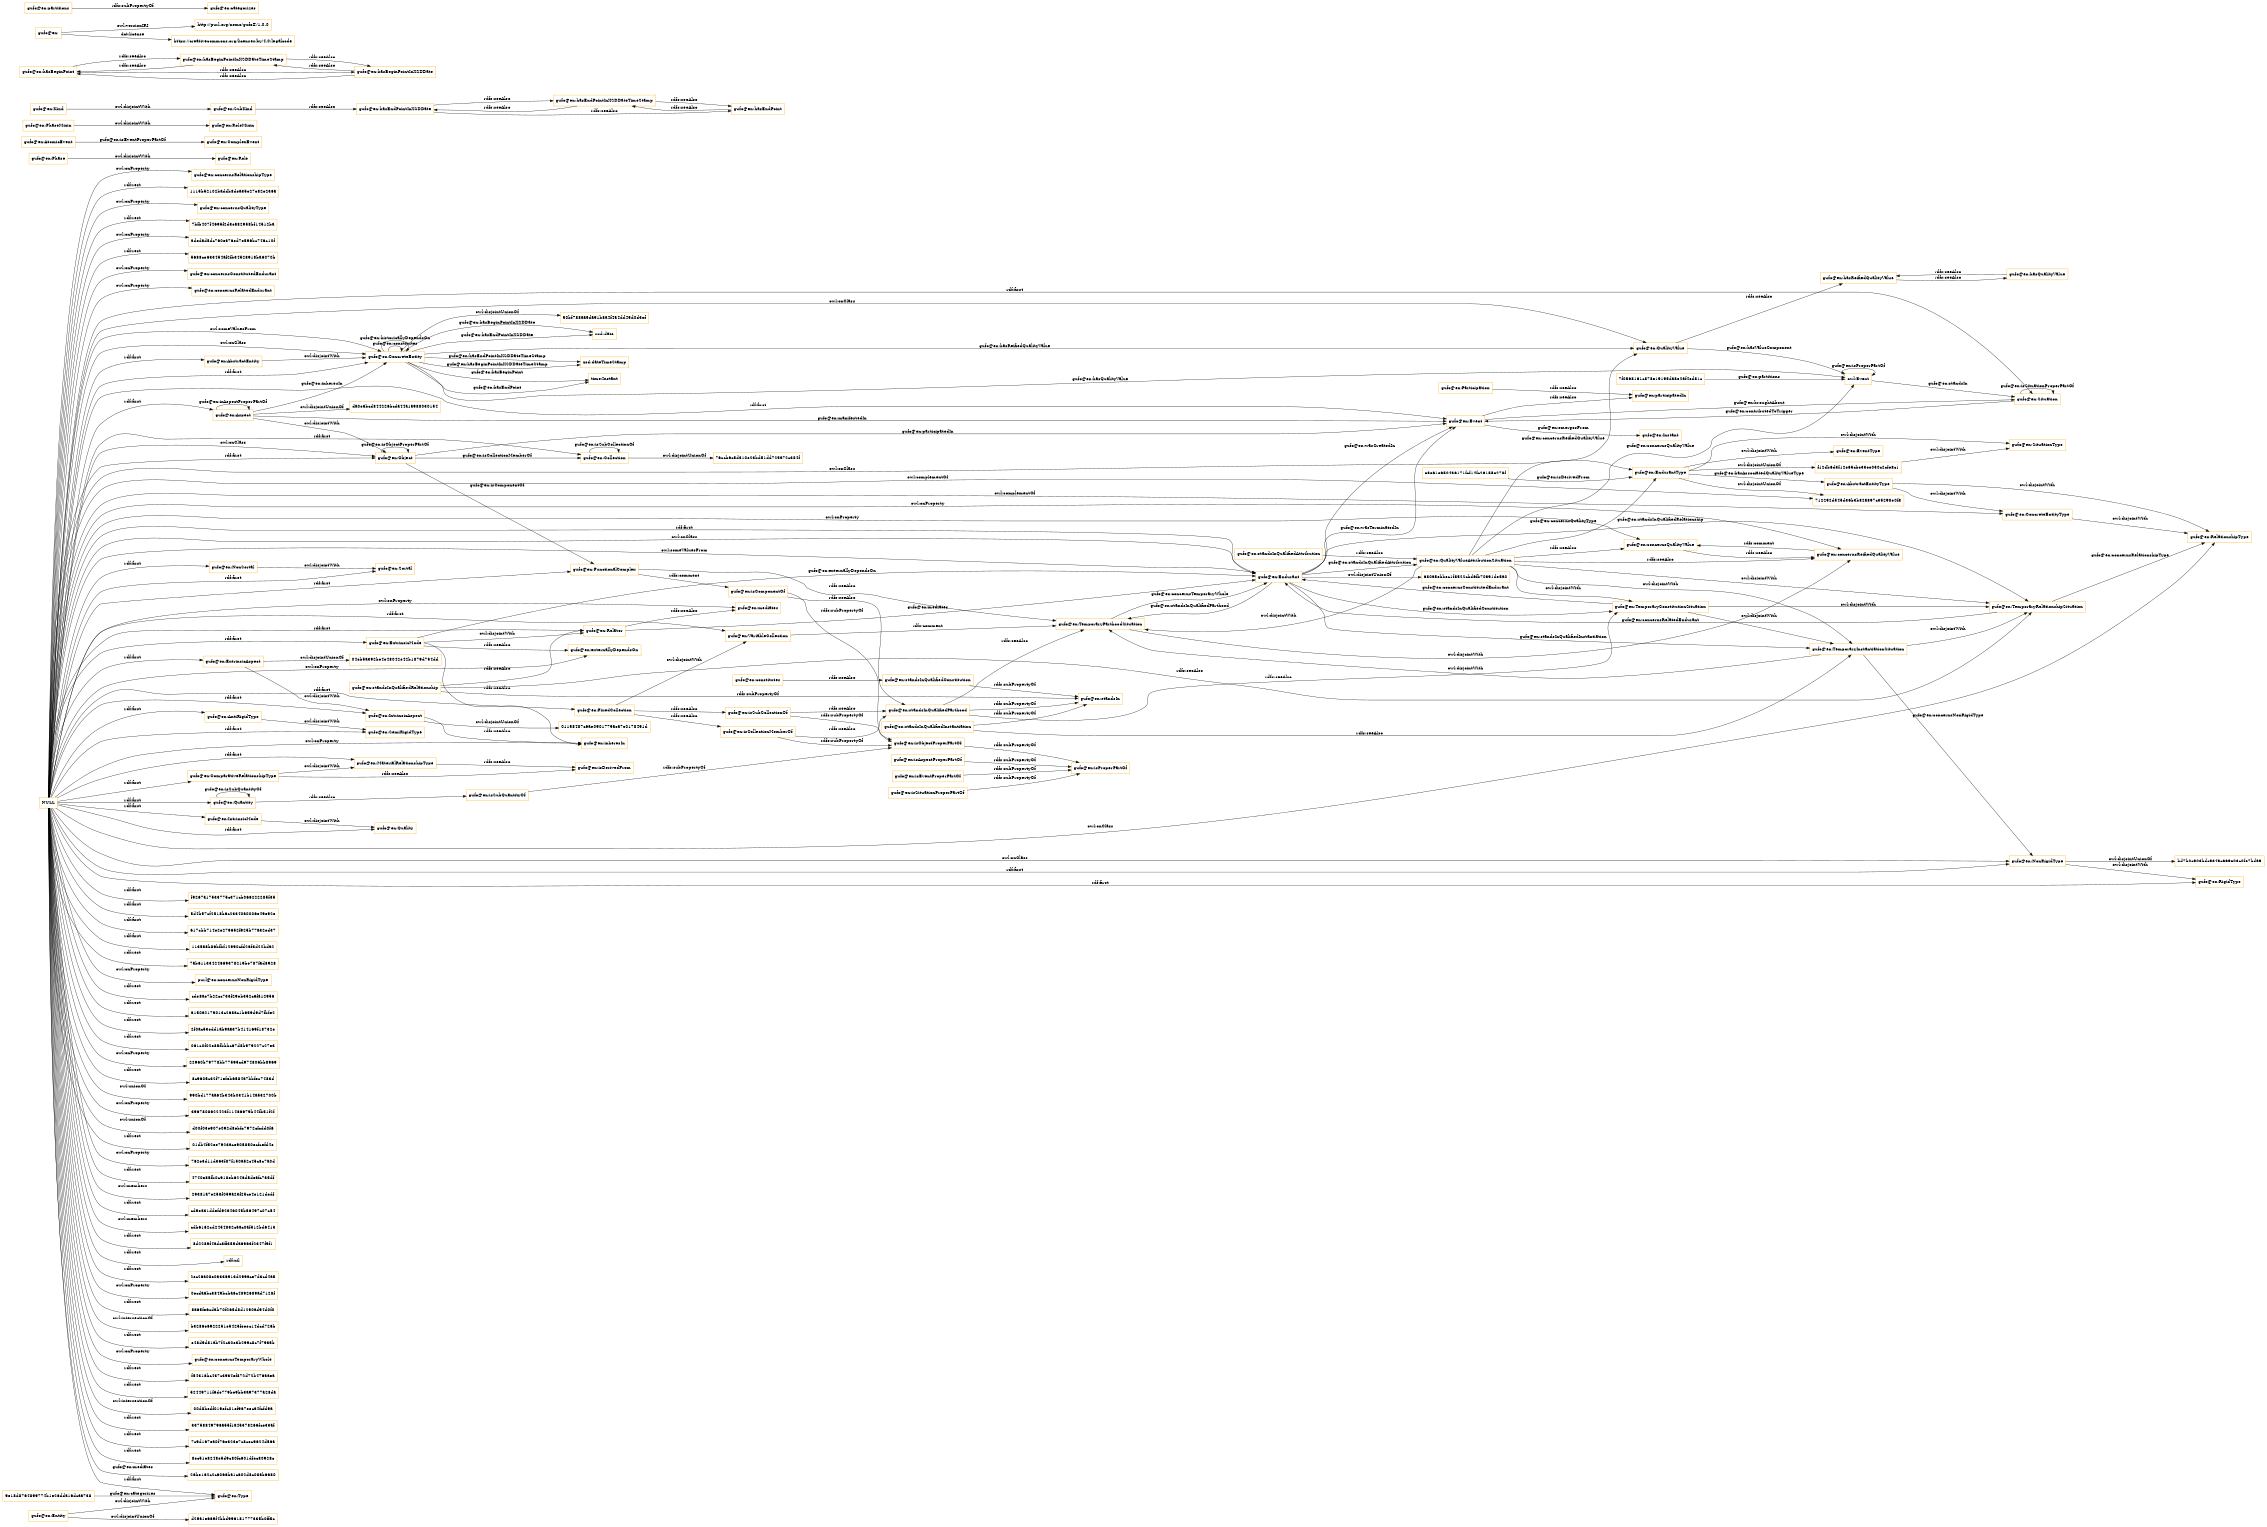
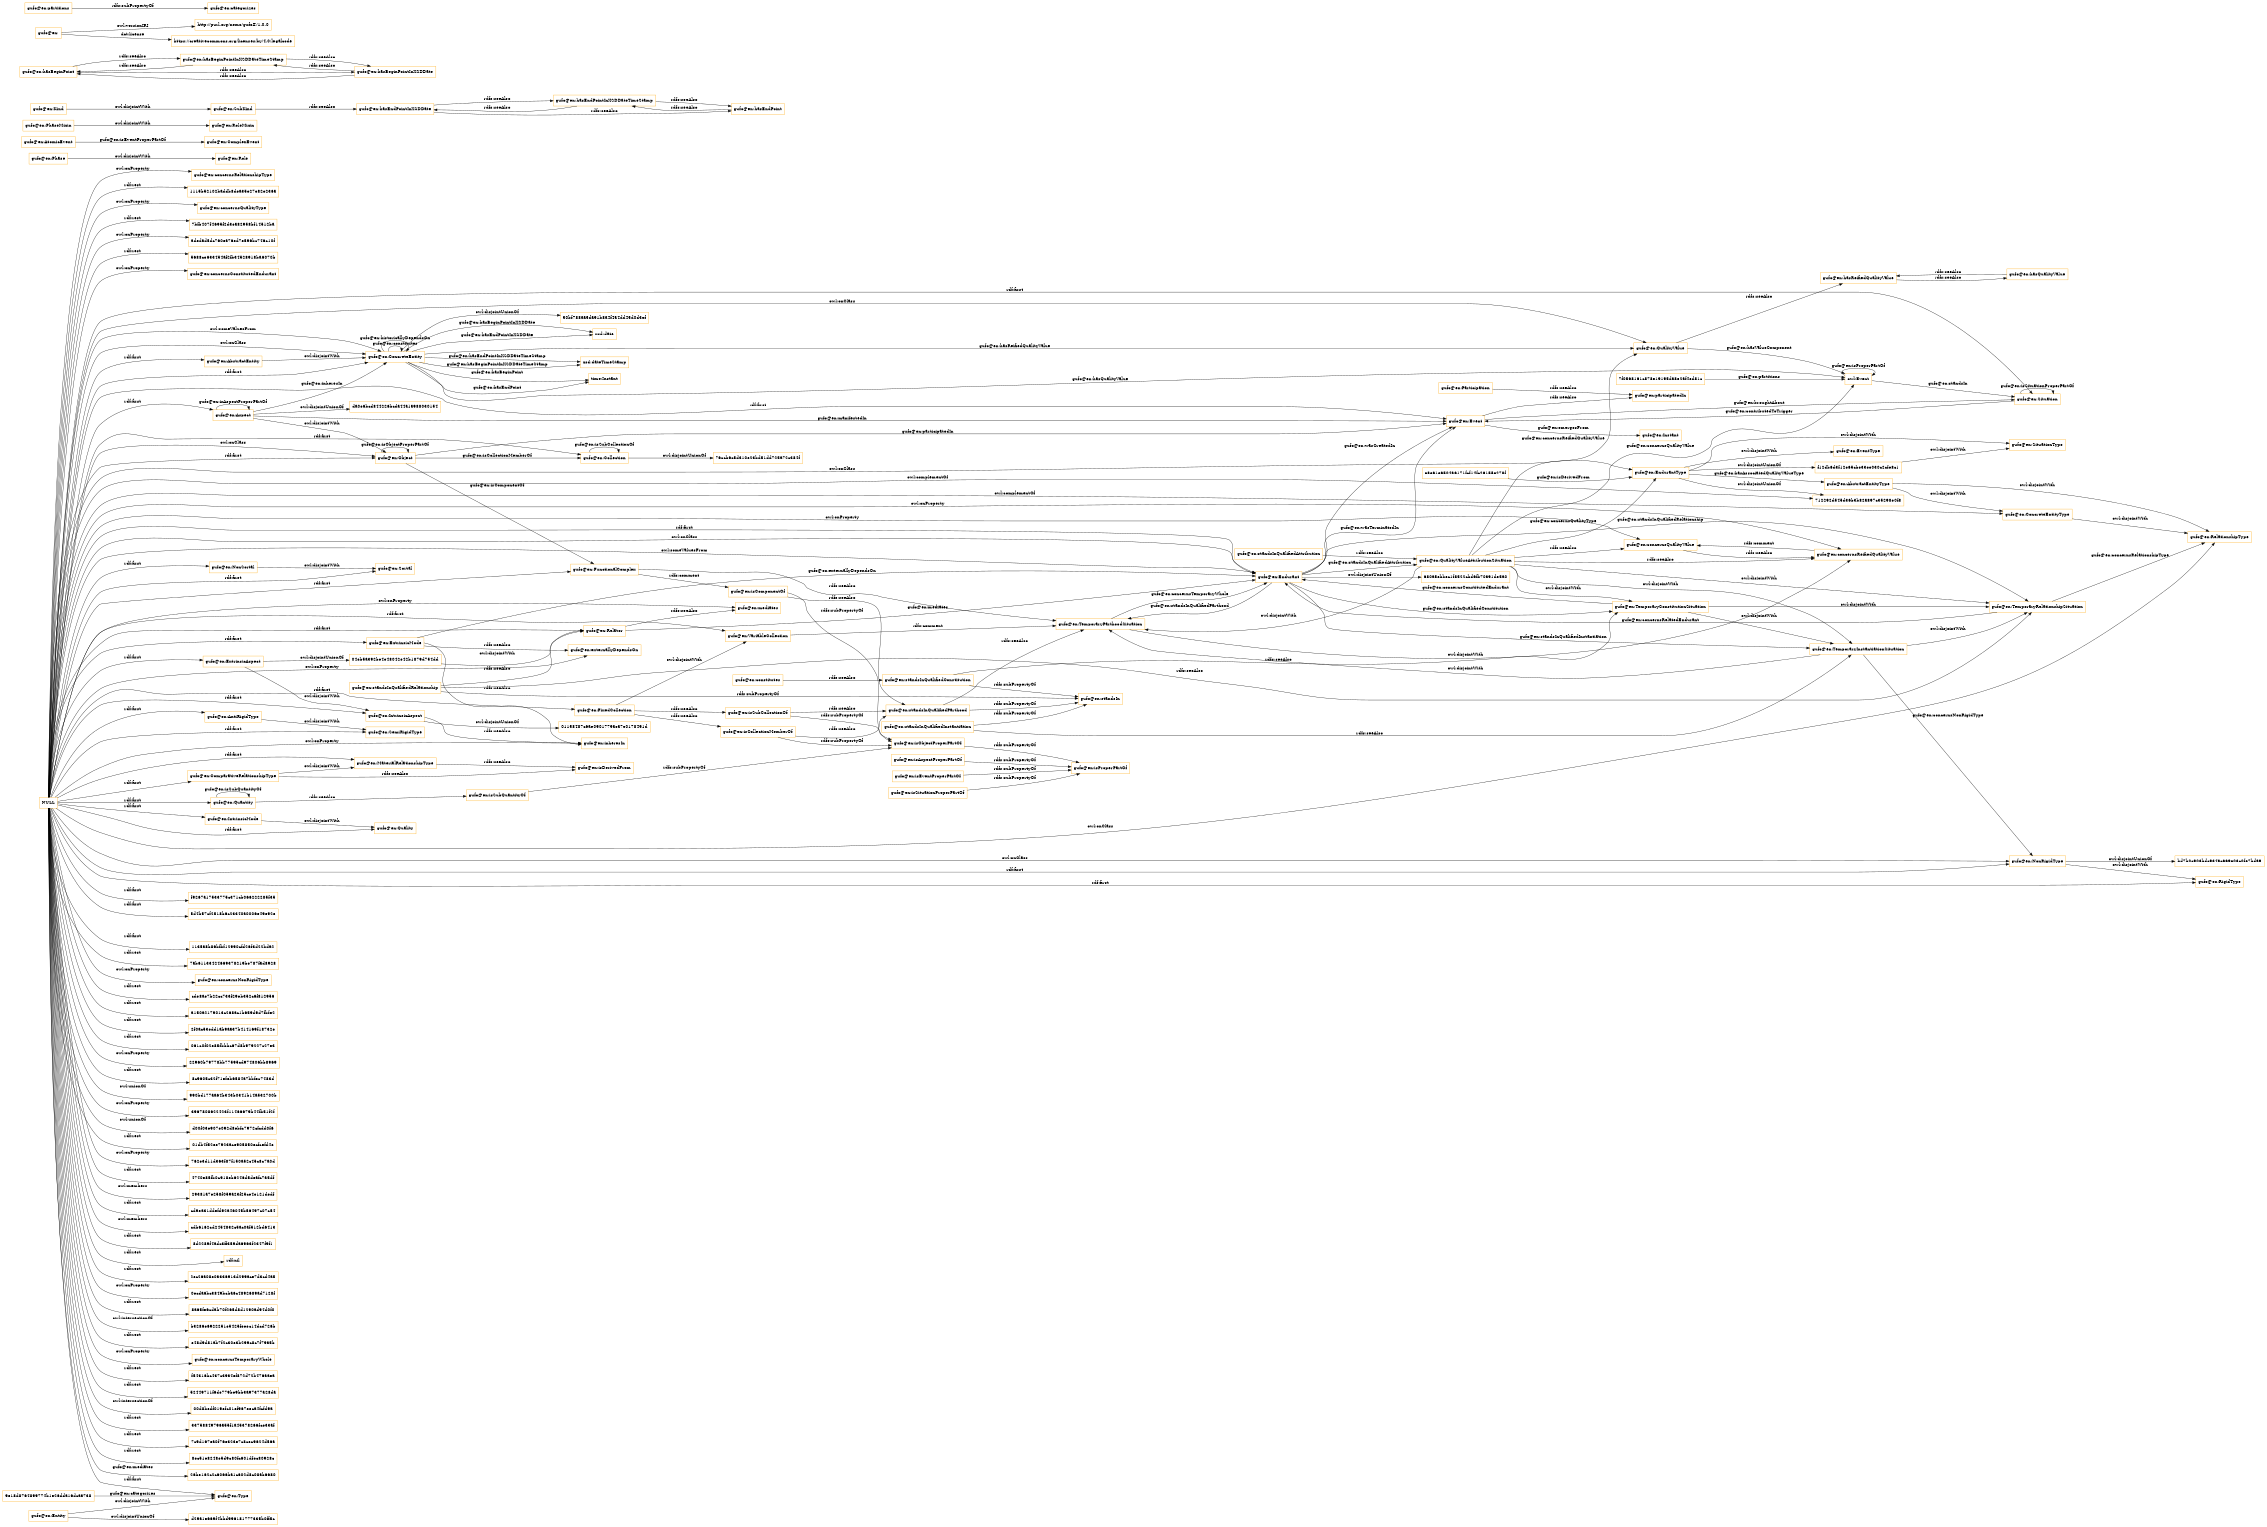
(233, 291) -> none
(502, 639) -> (518, 664)
(1308, 680) -> (1264, 663)
(233, 931) -> none
(233, 980) -> (233, 980)
